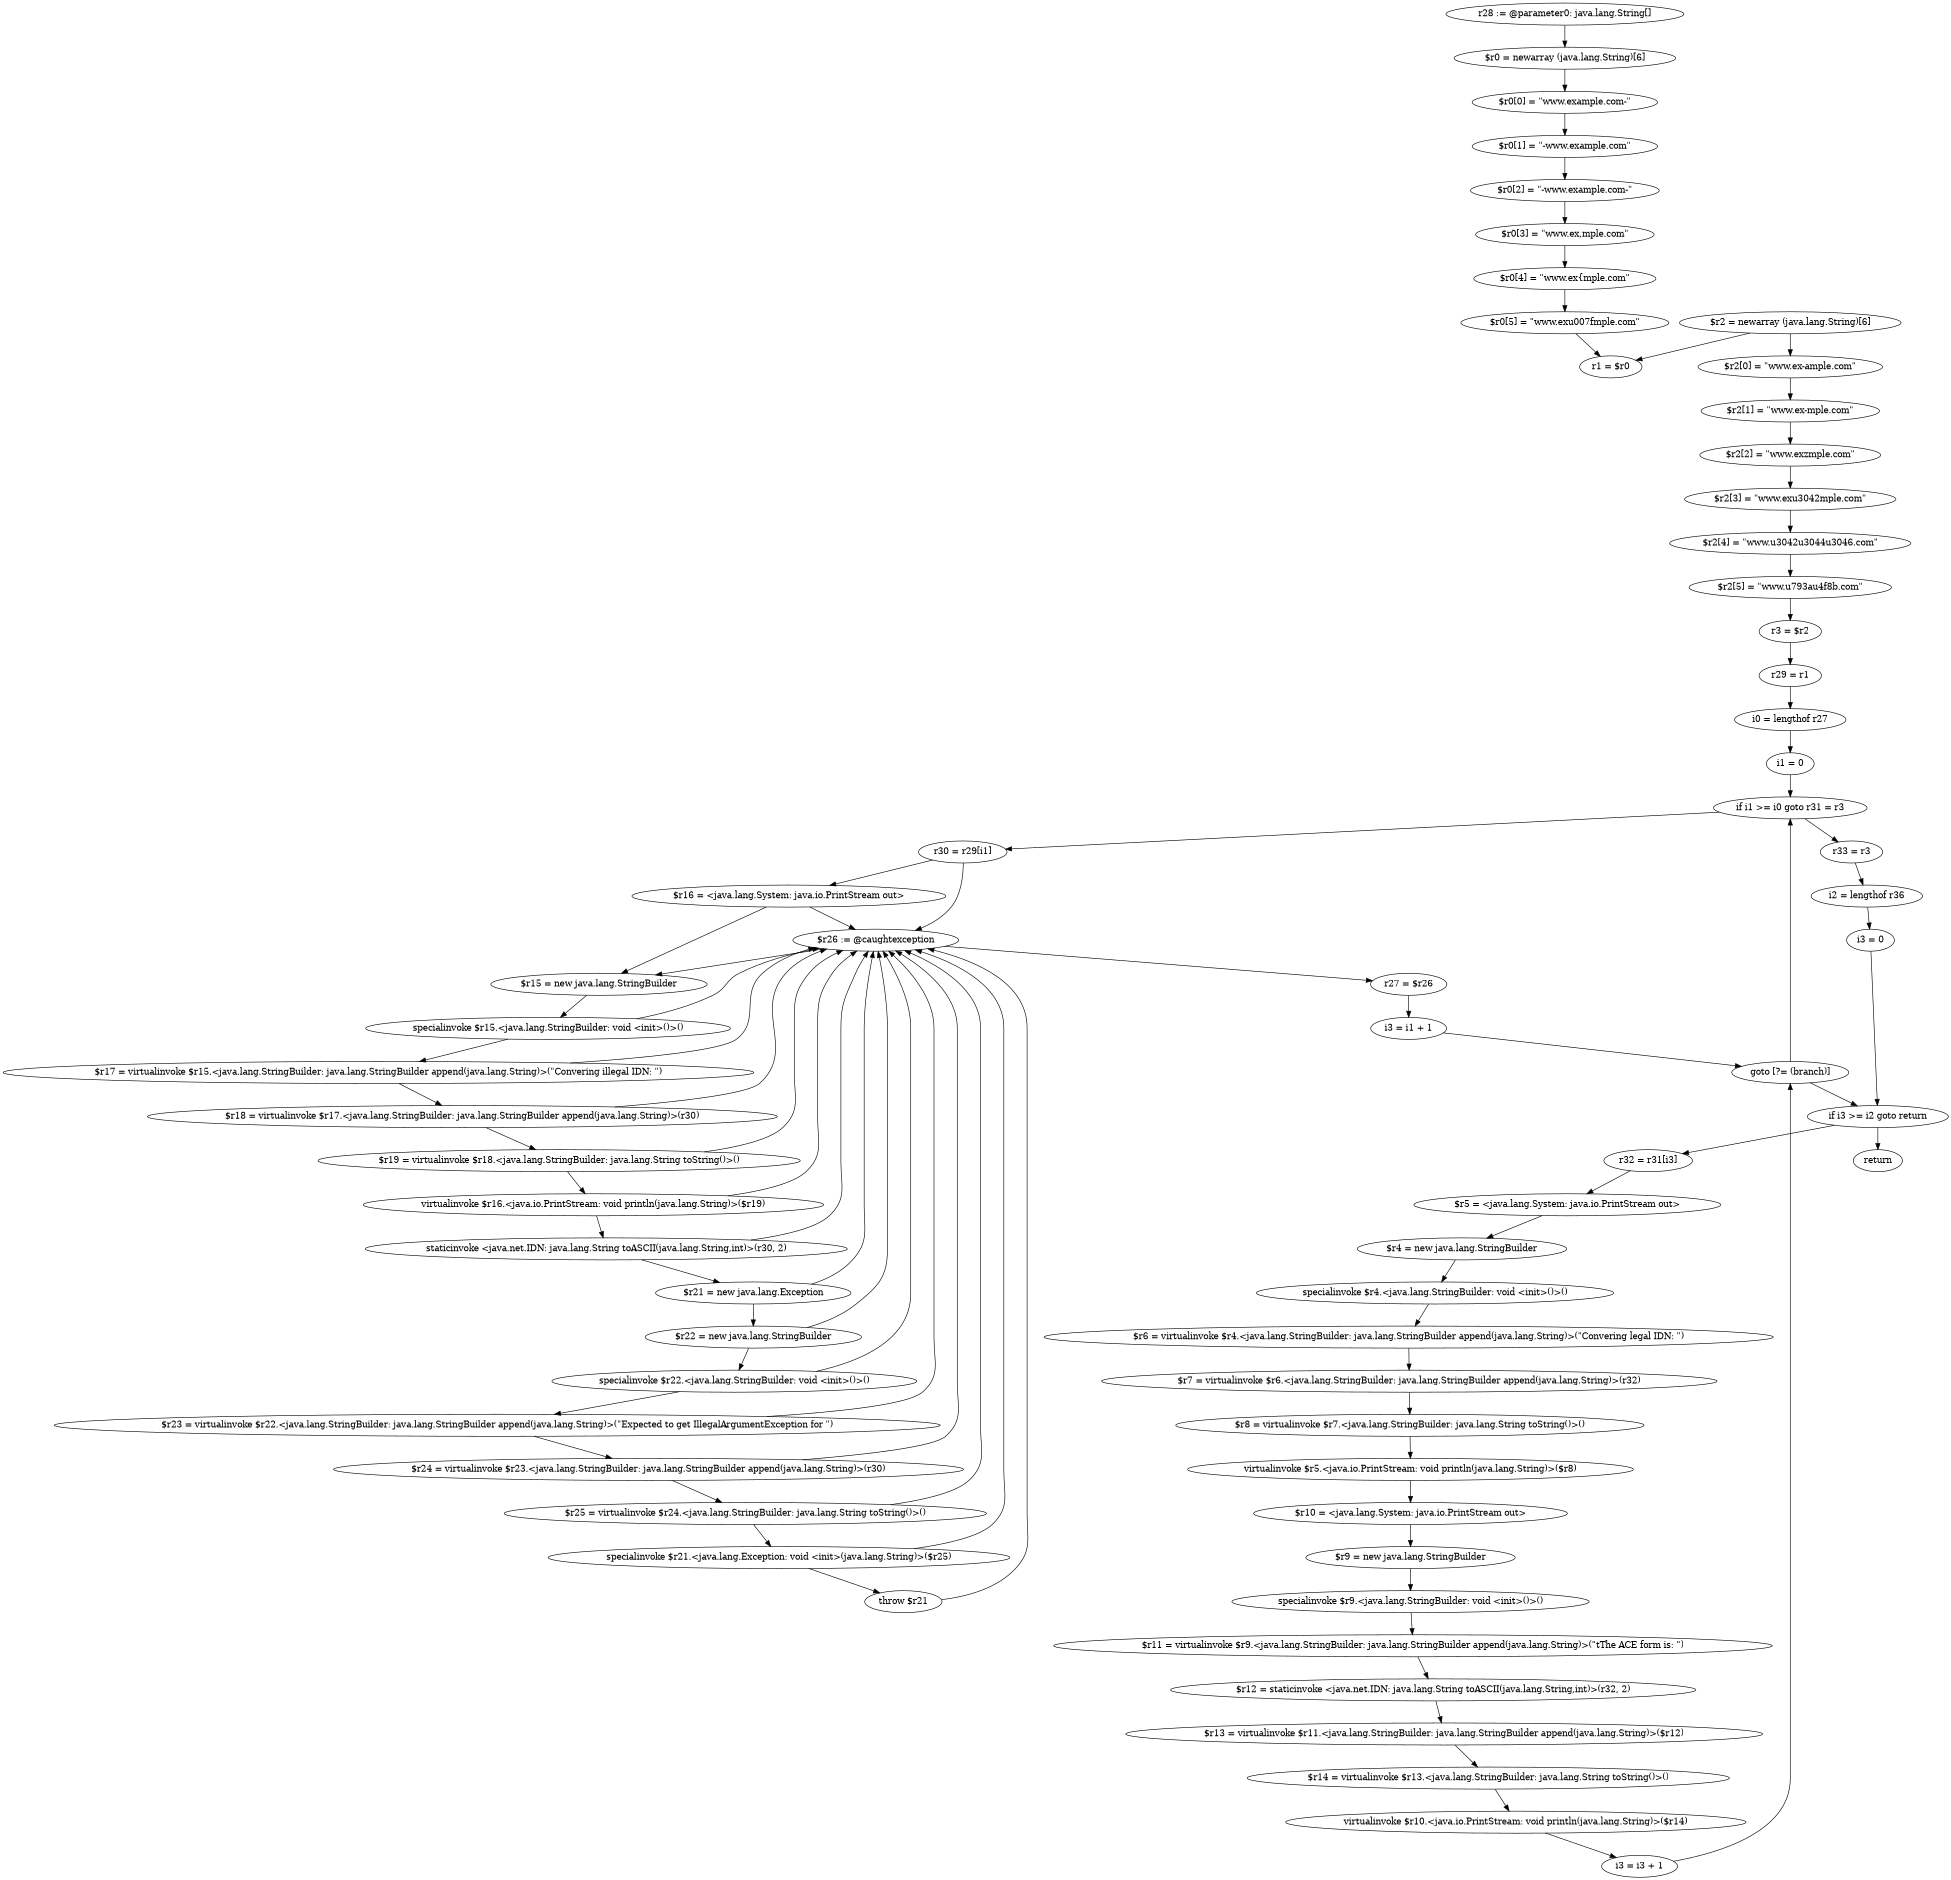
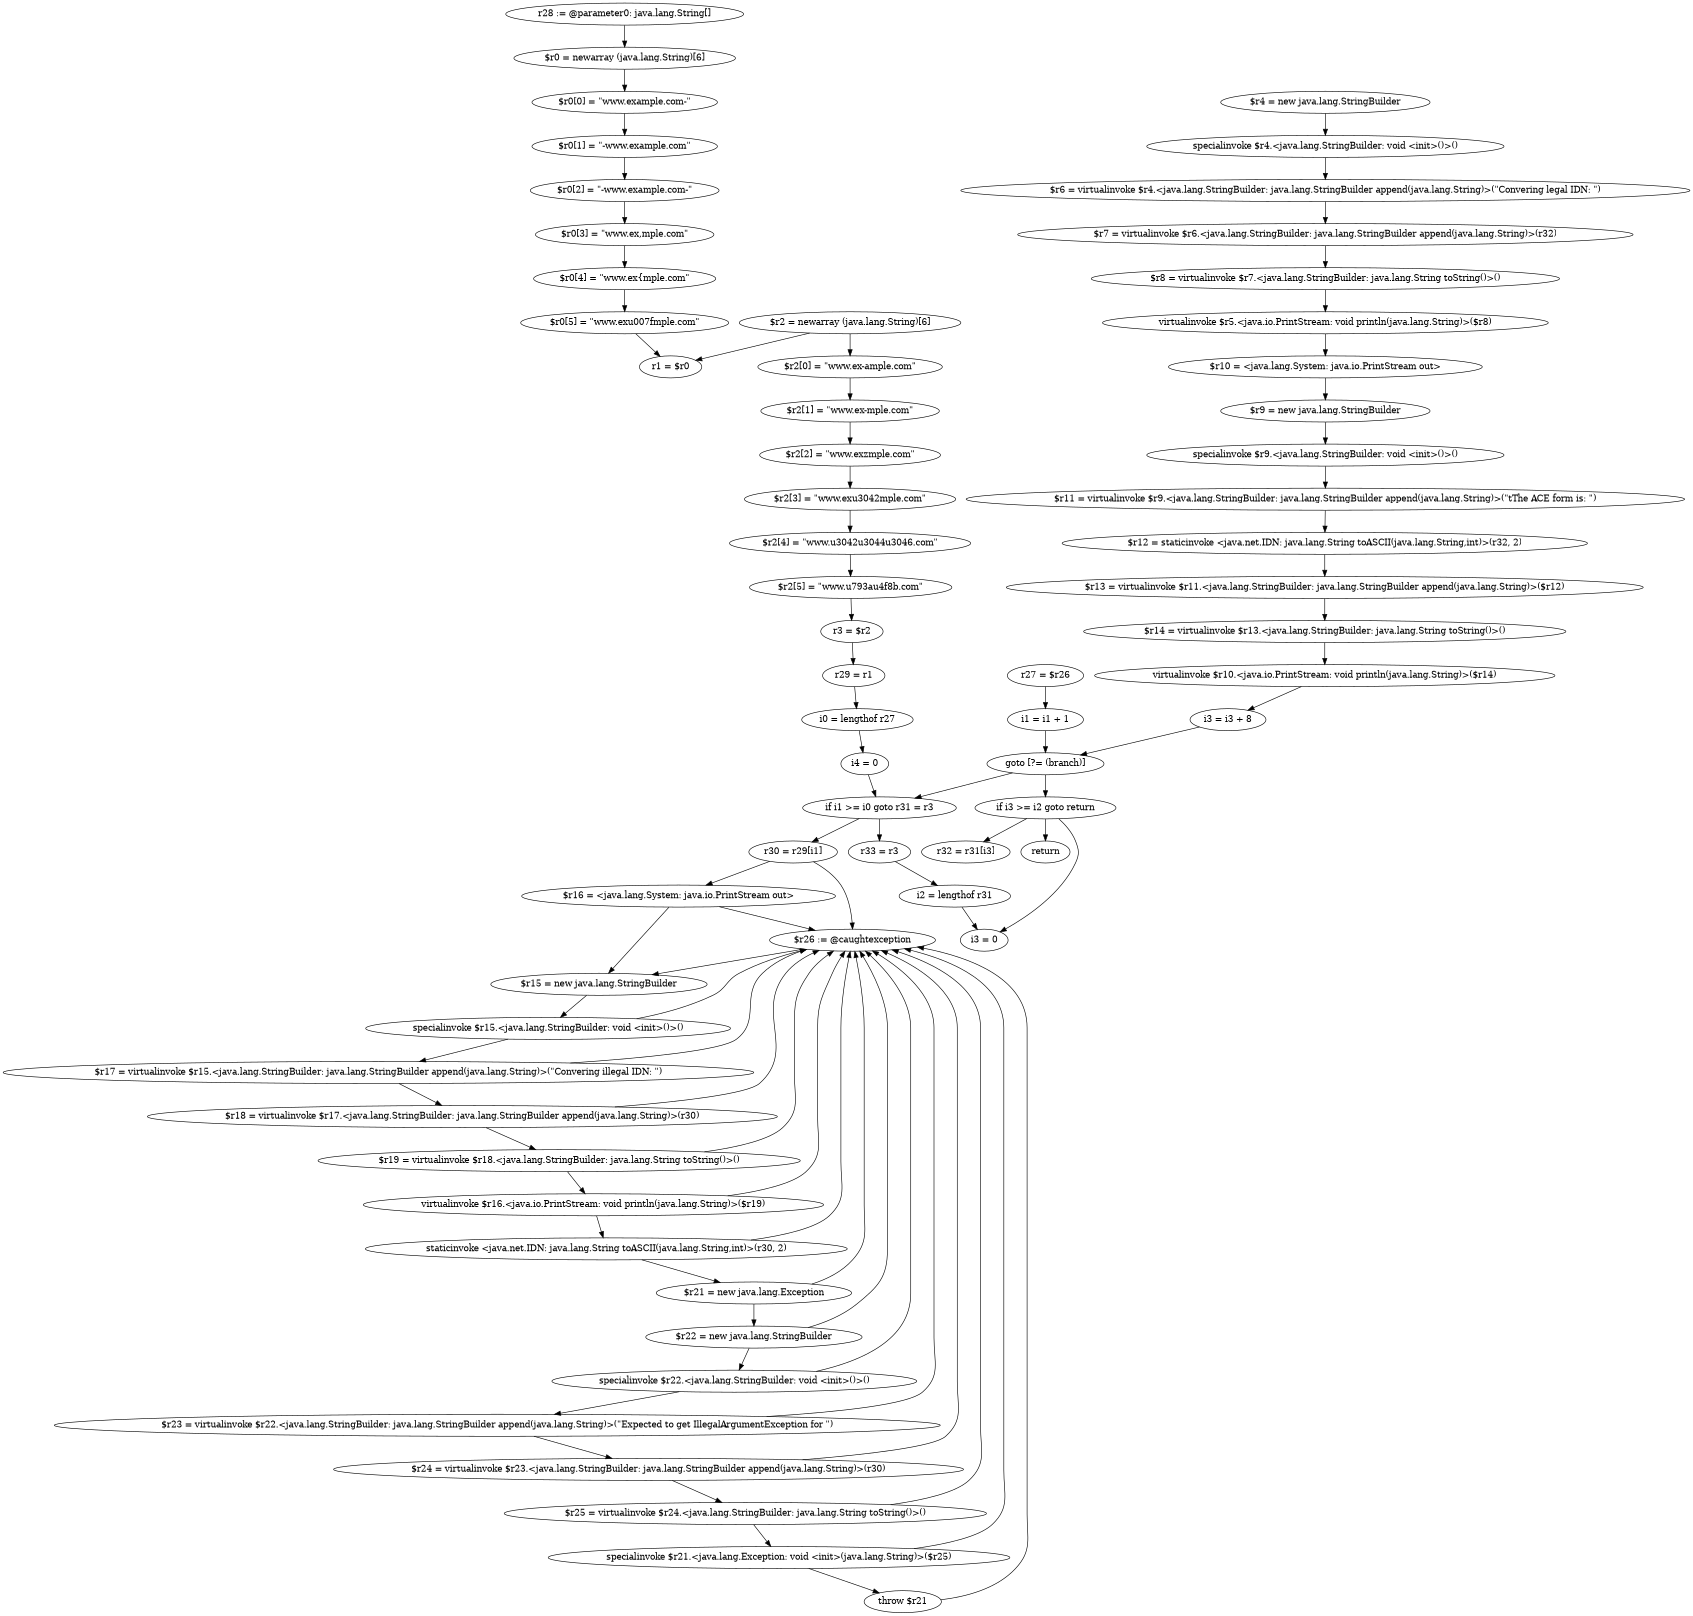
(1790, 764) -> (865, 764)
(1867, 896) -> (955, 896)
(1155, 963) -> none
(1874, 1025) -> (1063, 883)
(1409, 1028) -> (1045, 720)
(1567, 1205) -> none
(1640, 1866) -> (1228, 720)
